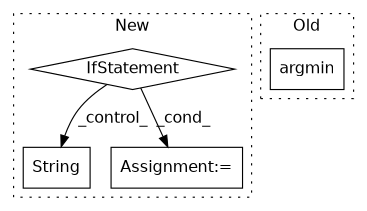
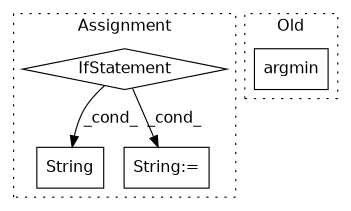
(133, 27) -> (125, 27)
(113, 118) -> (111, 118)
(177, 168) -> (167, 168)
